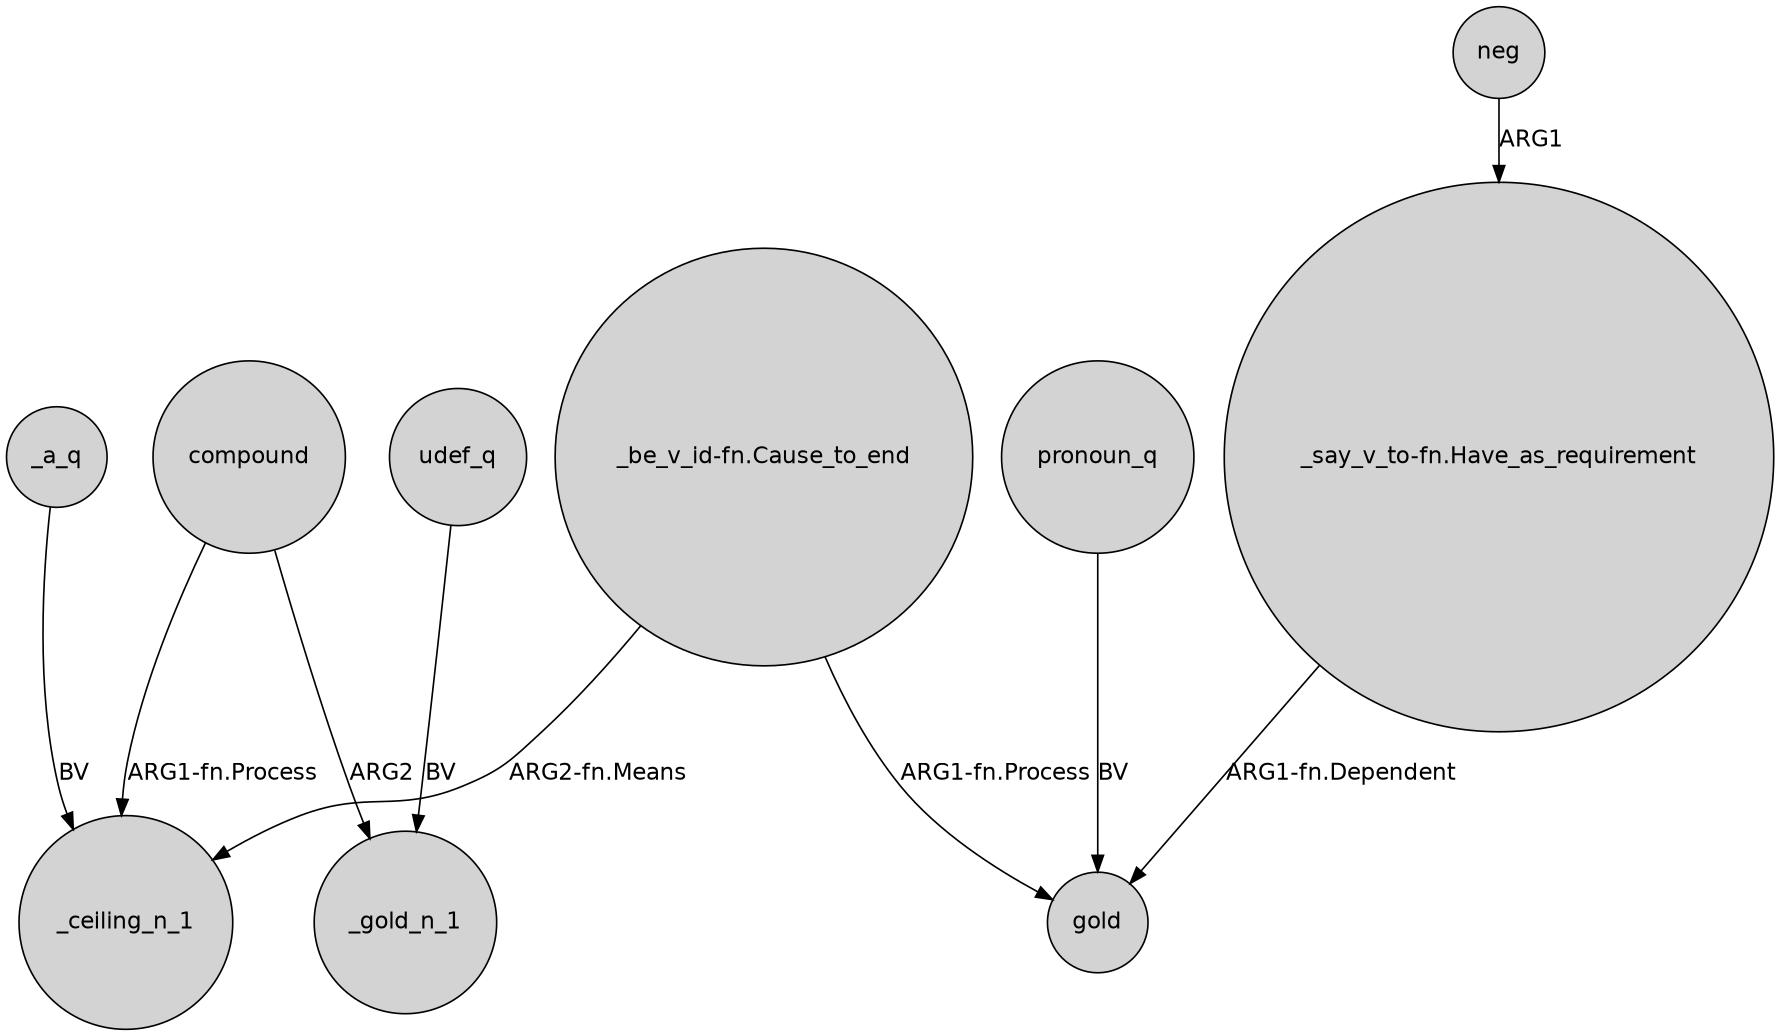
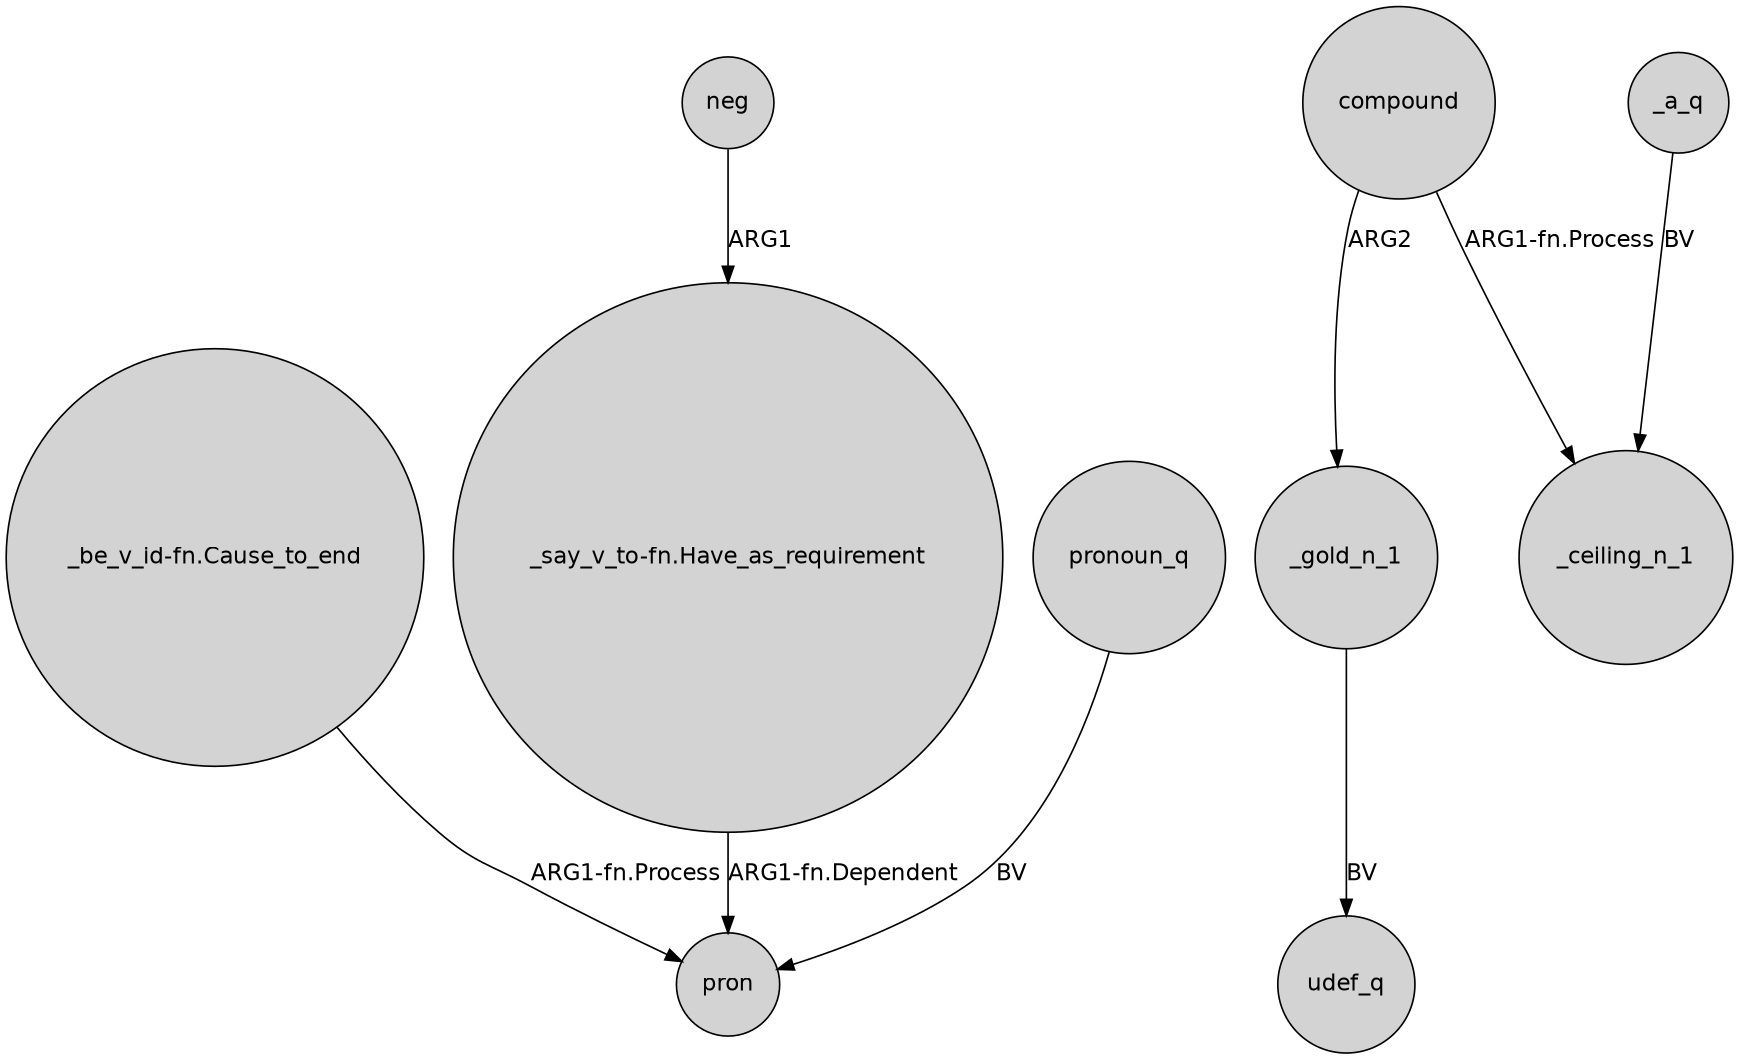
(435, 670) -> (1346, 774)
(460, 787) -> none
(1098, 922) -> (728, 984)
